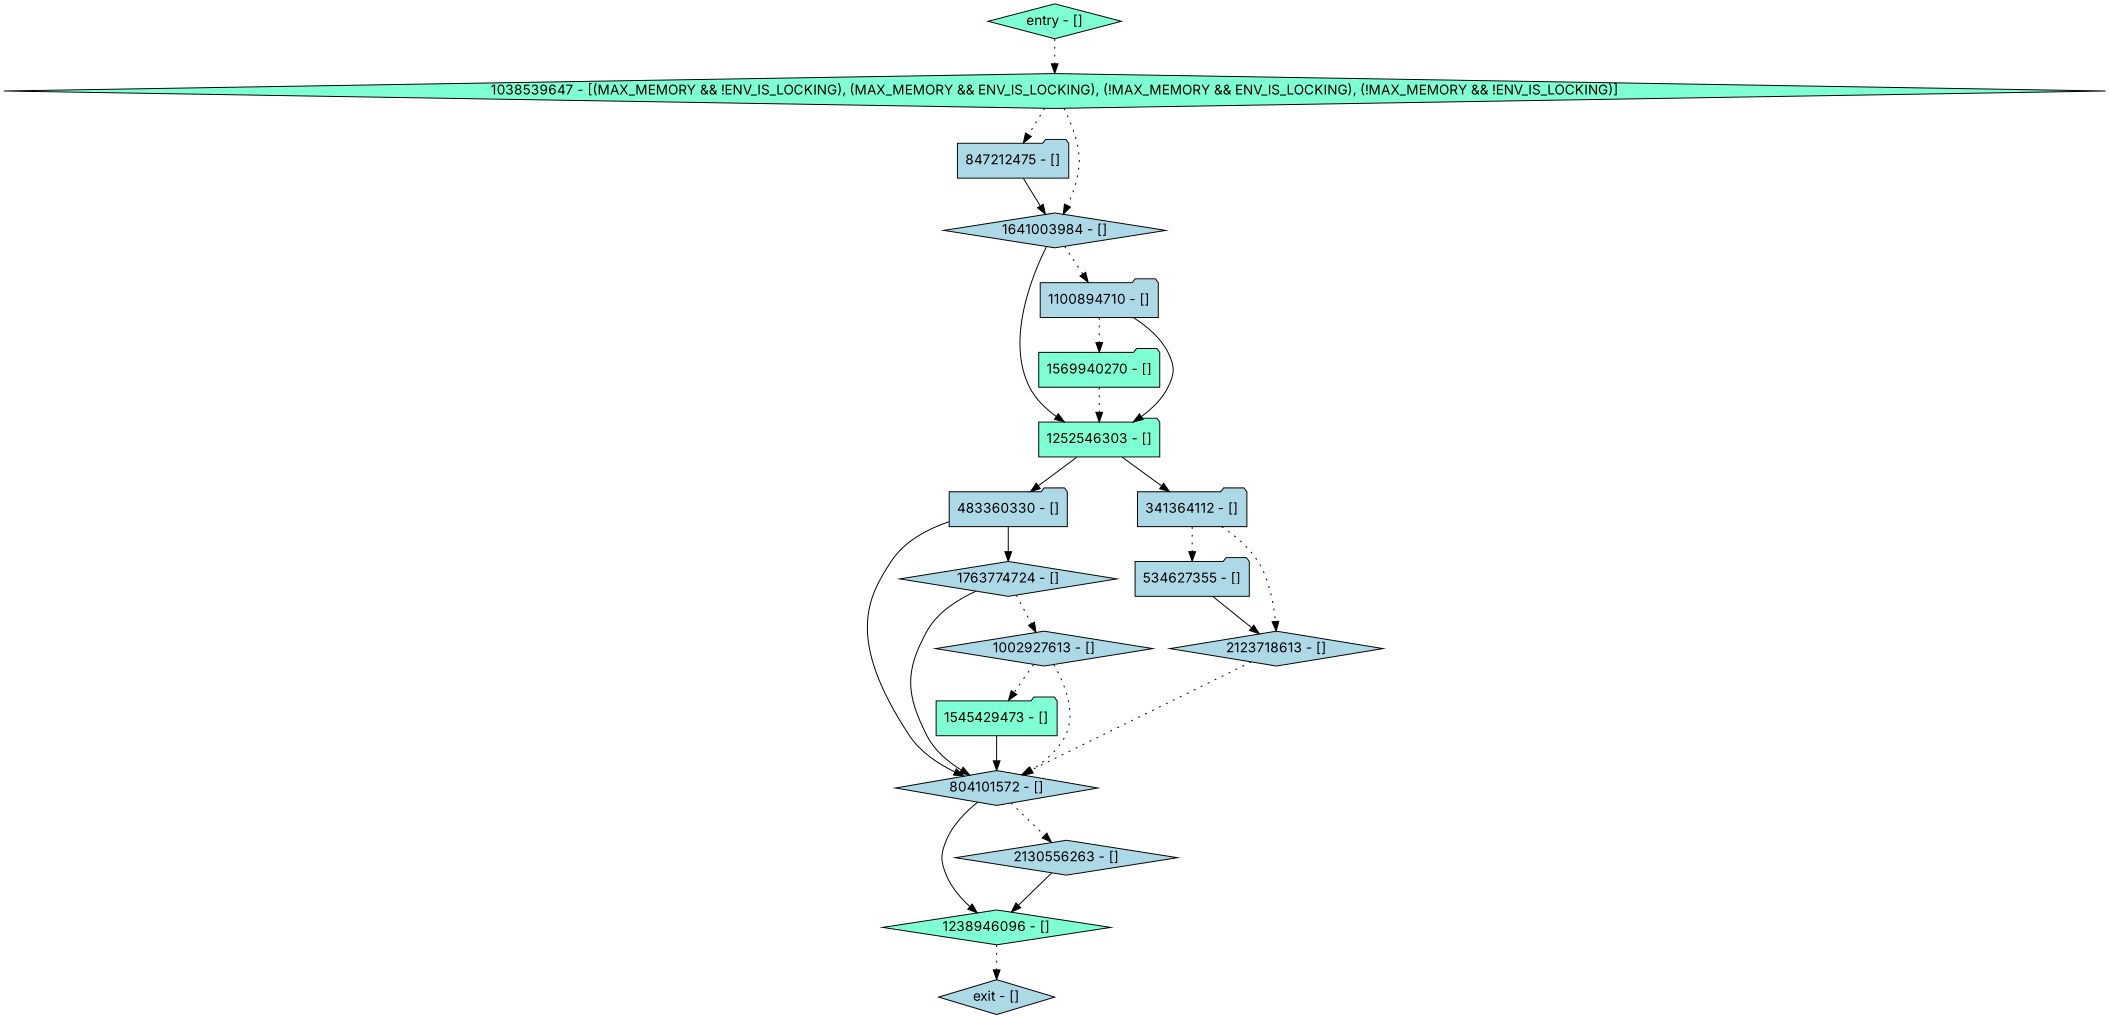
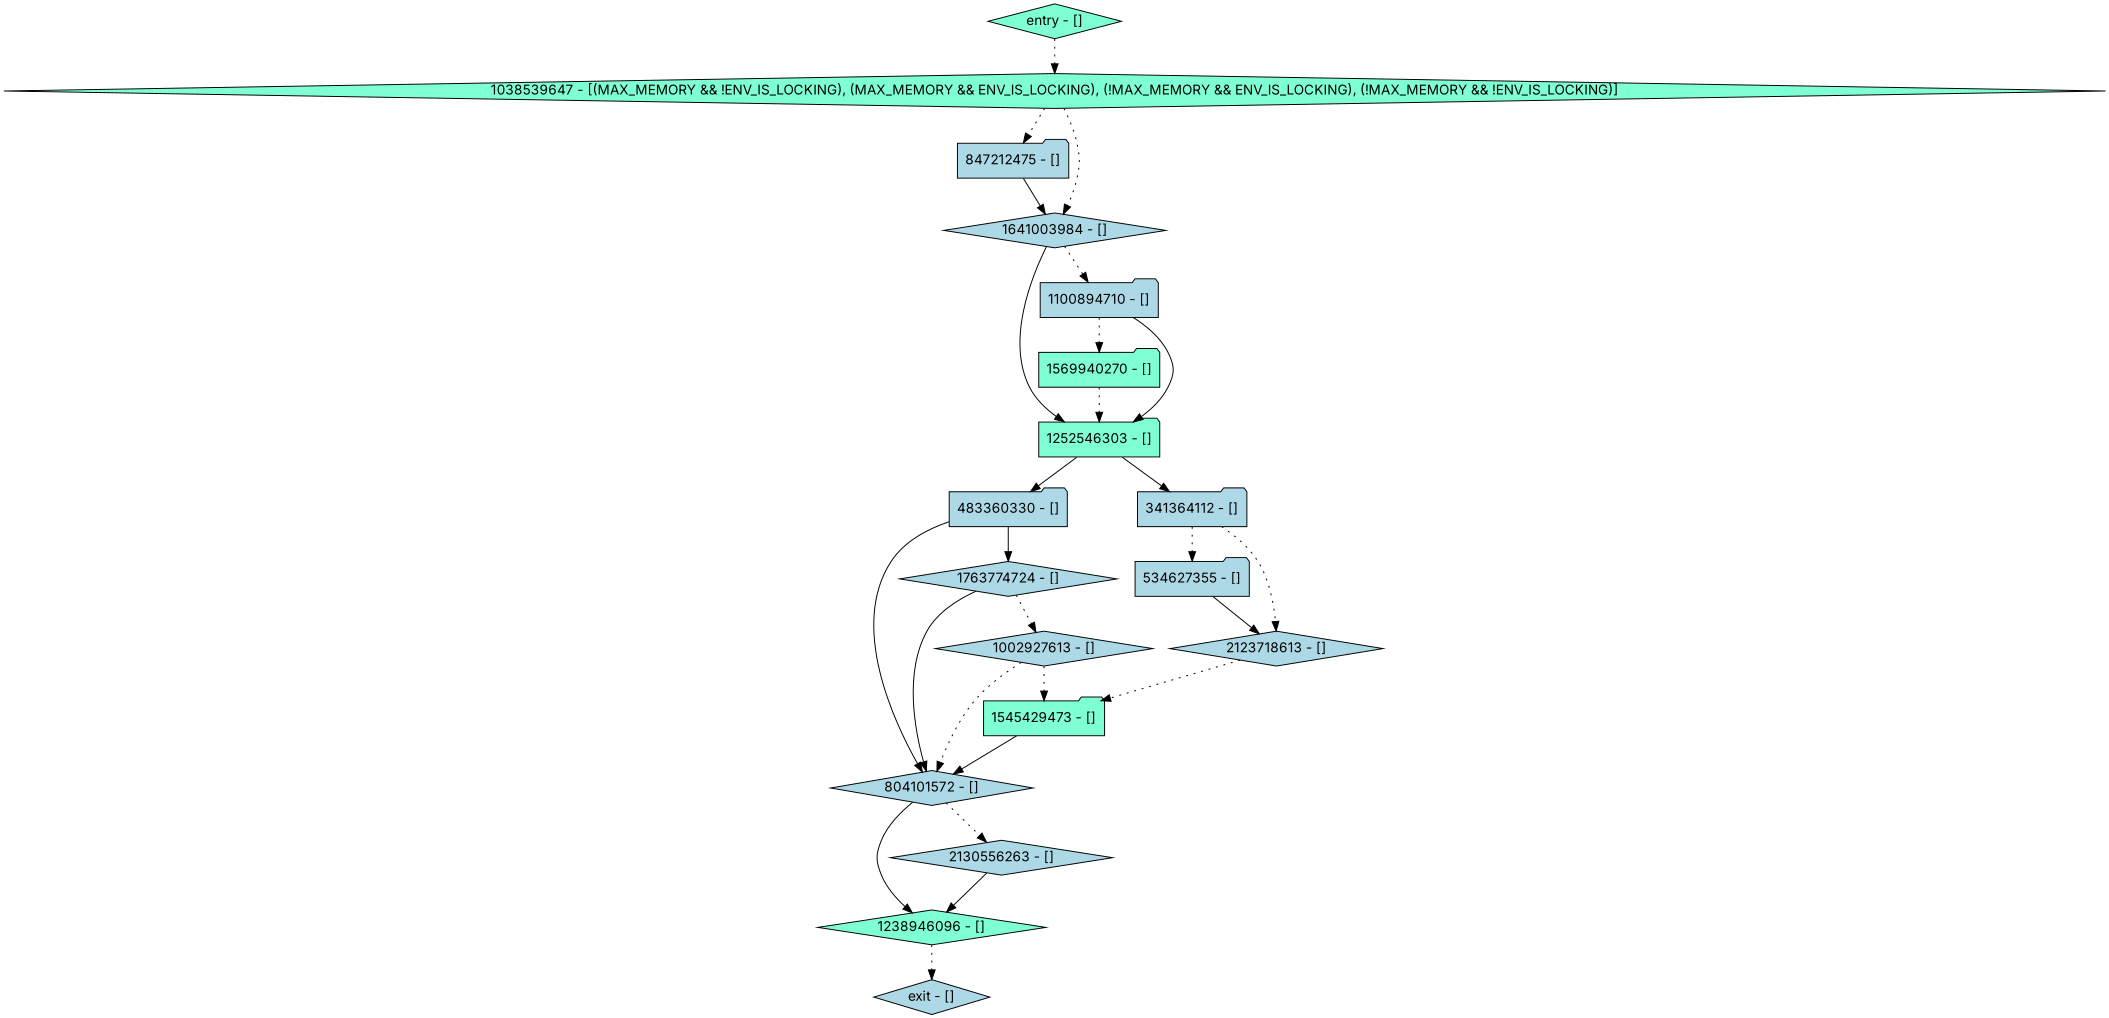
(1141, 716) -> (1175, 679)
